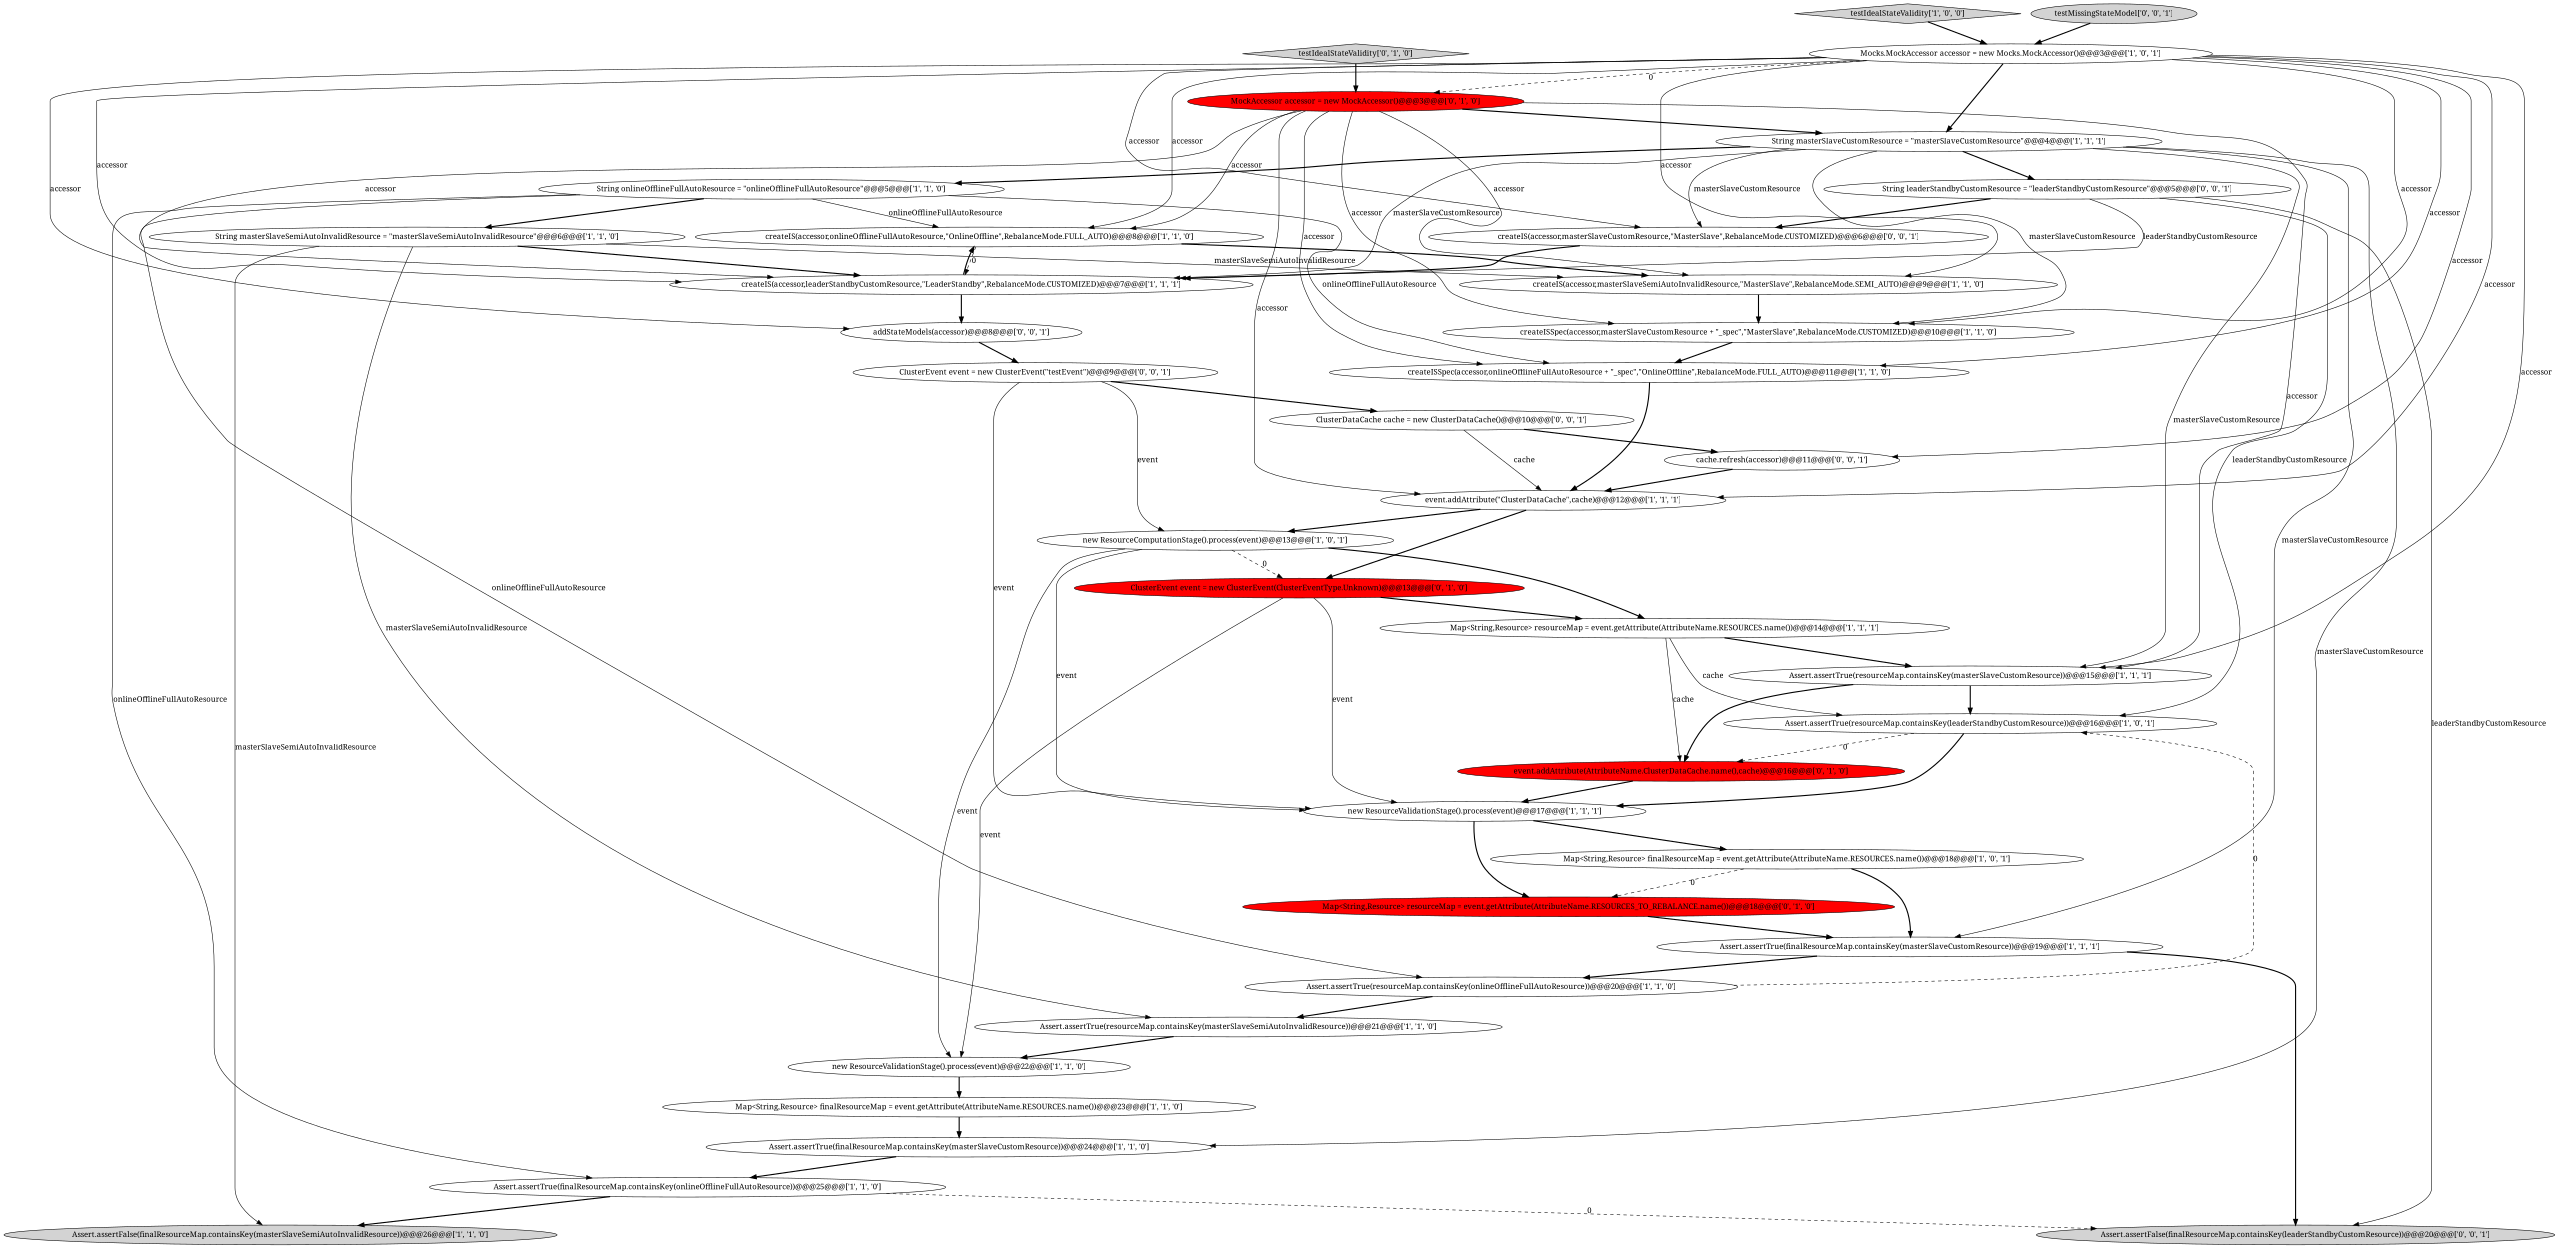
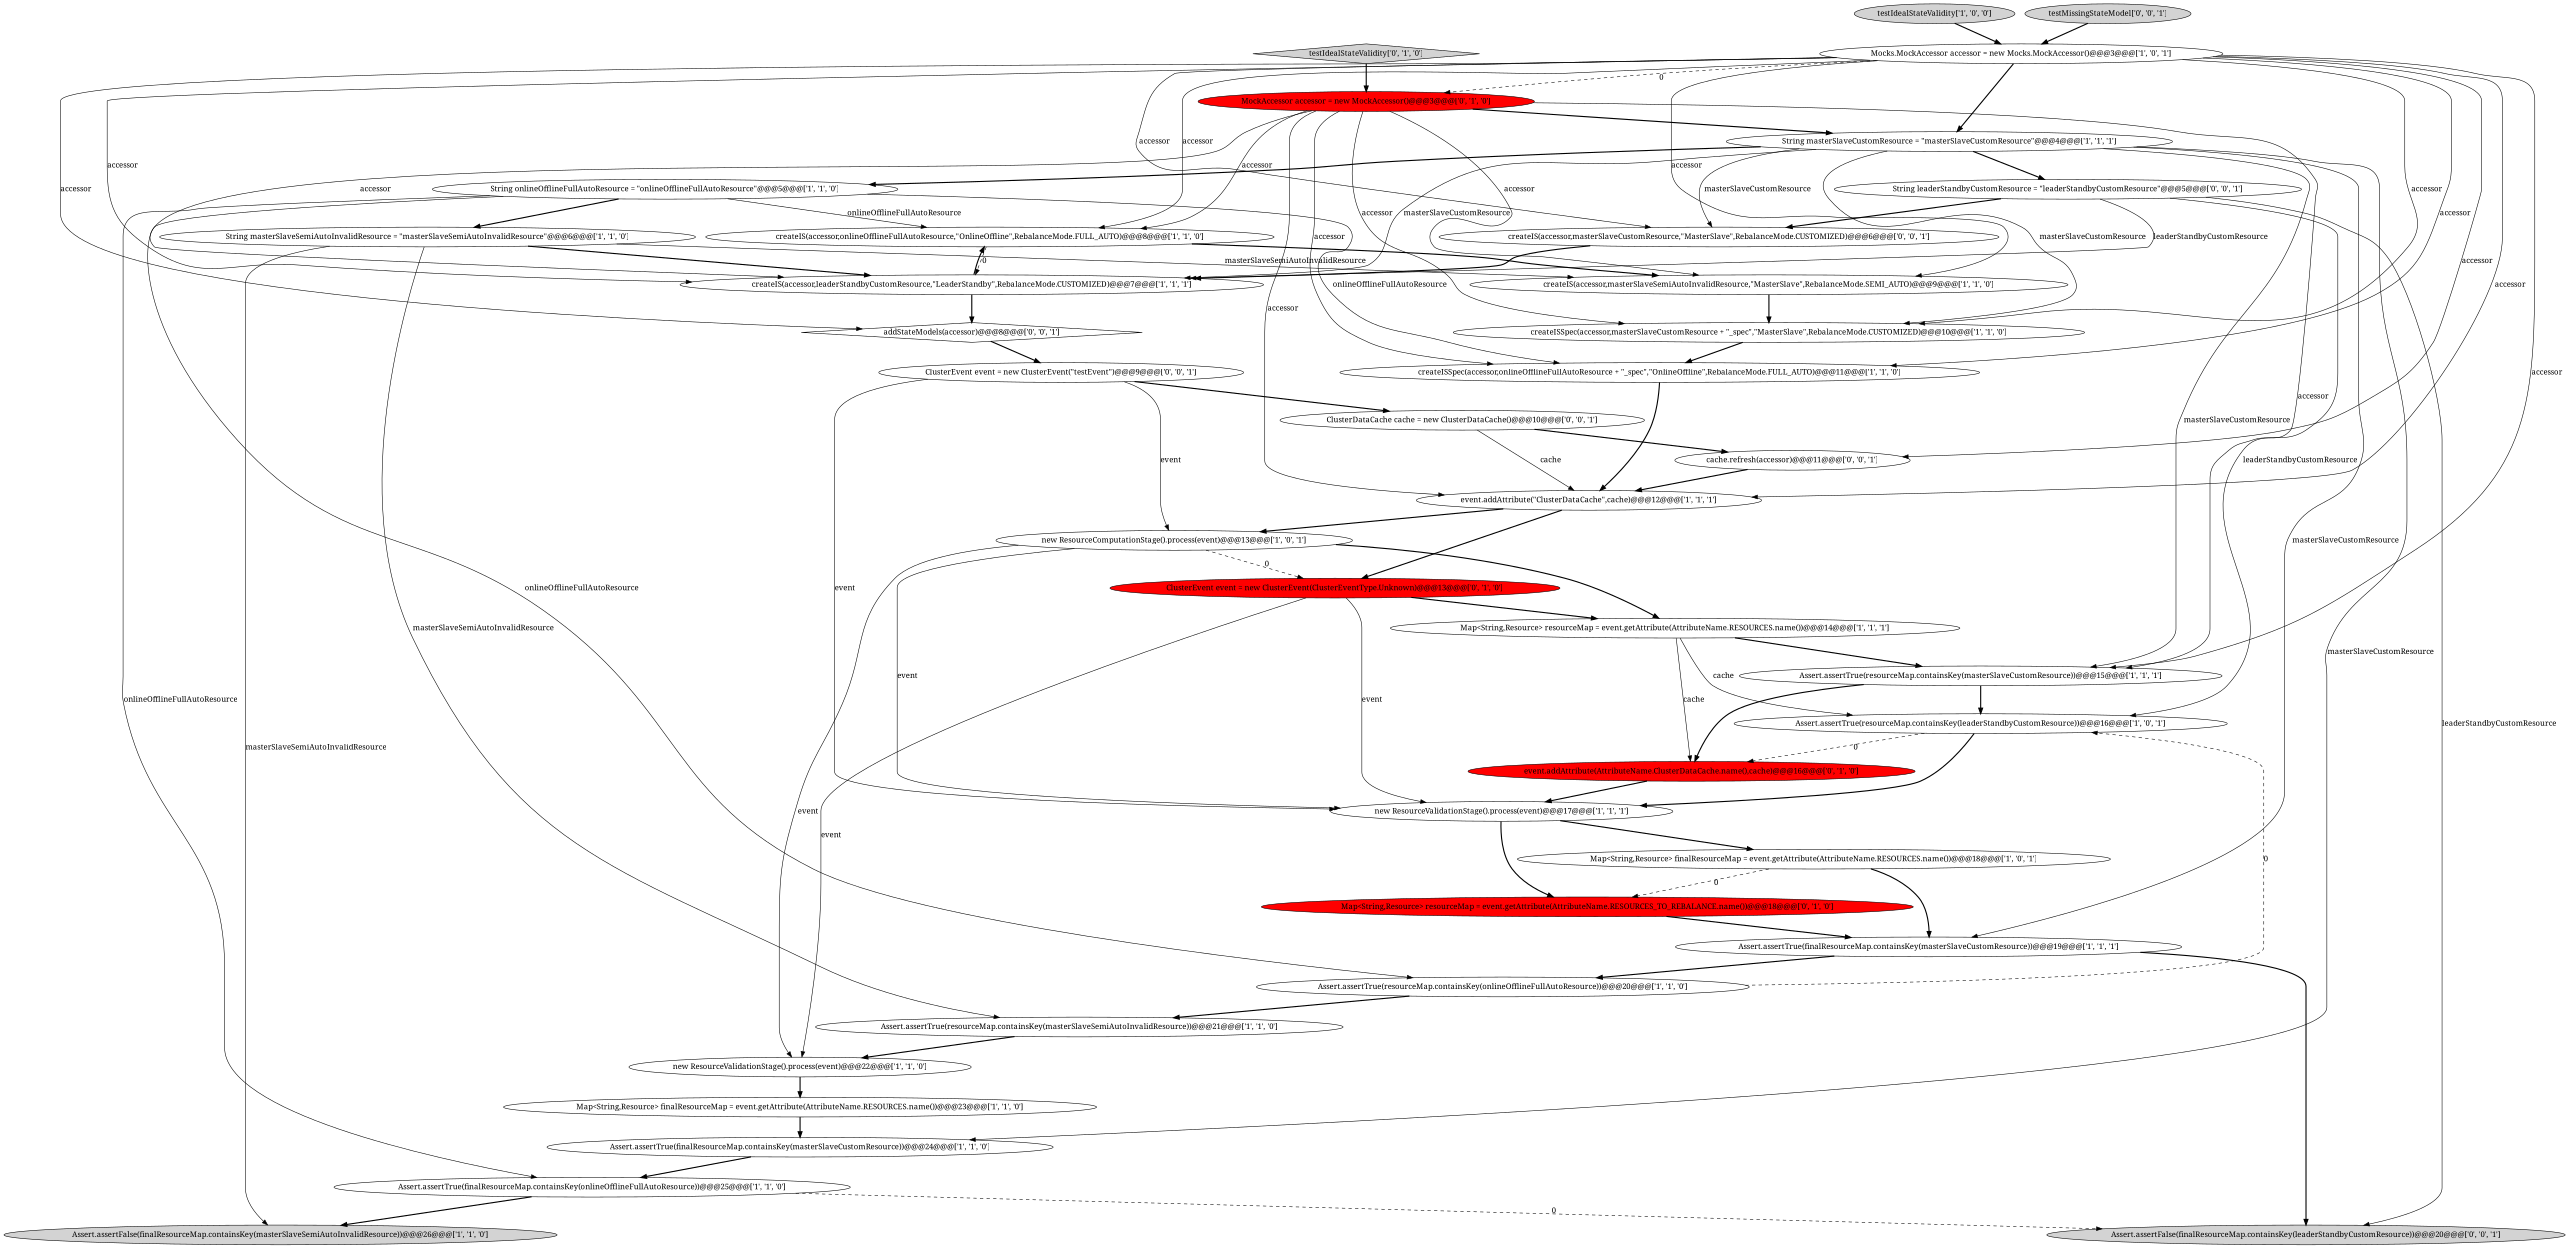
(1908, 14) -> (1935, 14)
(961, 332) -> (972, 332)
